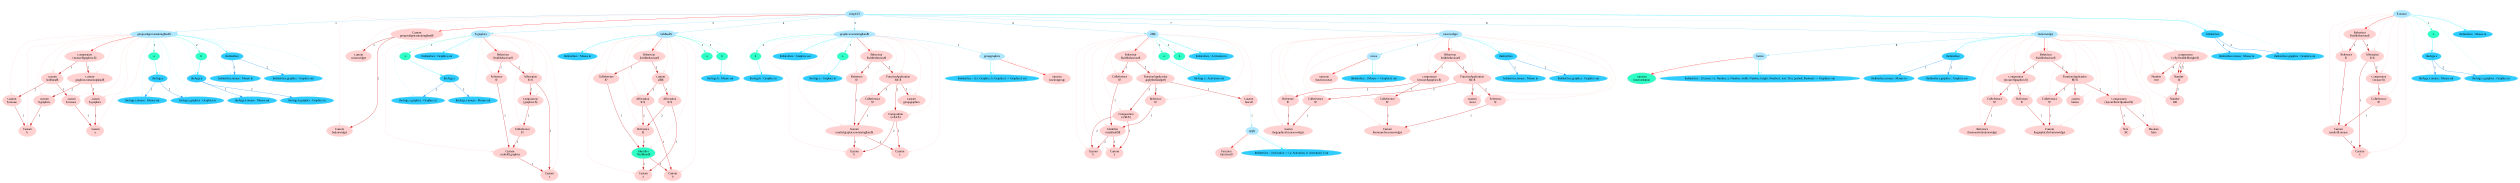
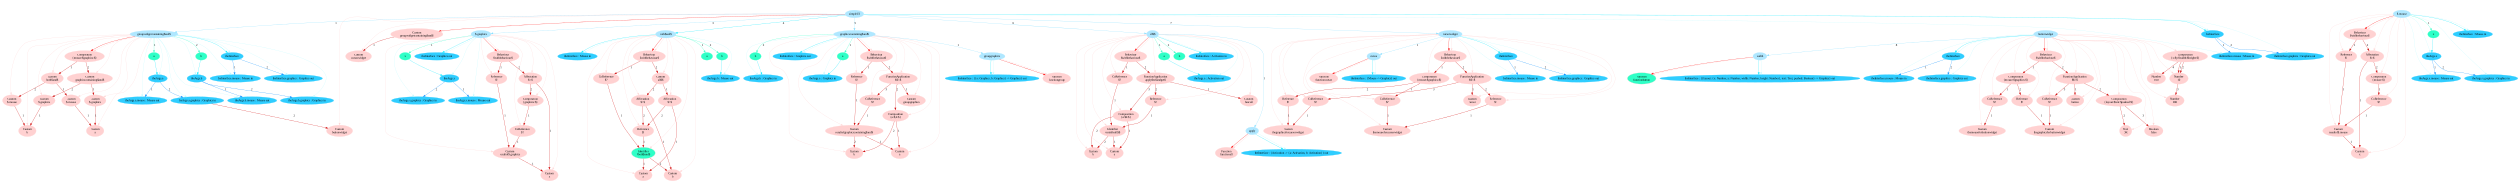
(762, 24) -> (762, 24)
(1448, 24) -> none
(1760, 56) -> (1760, 56)
(378, 84) -> (269, 116)
(1251, 116) -> (1249, 43)
(1982, 131) -> (1982, 131)
